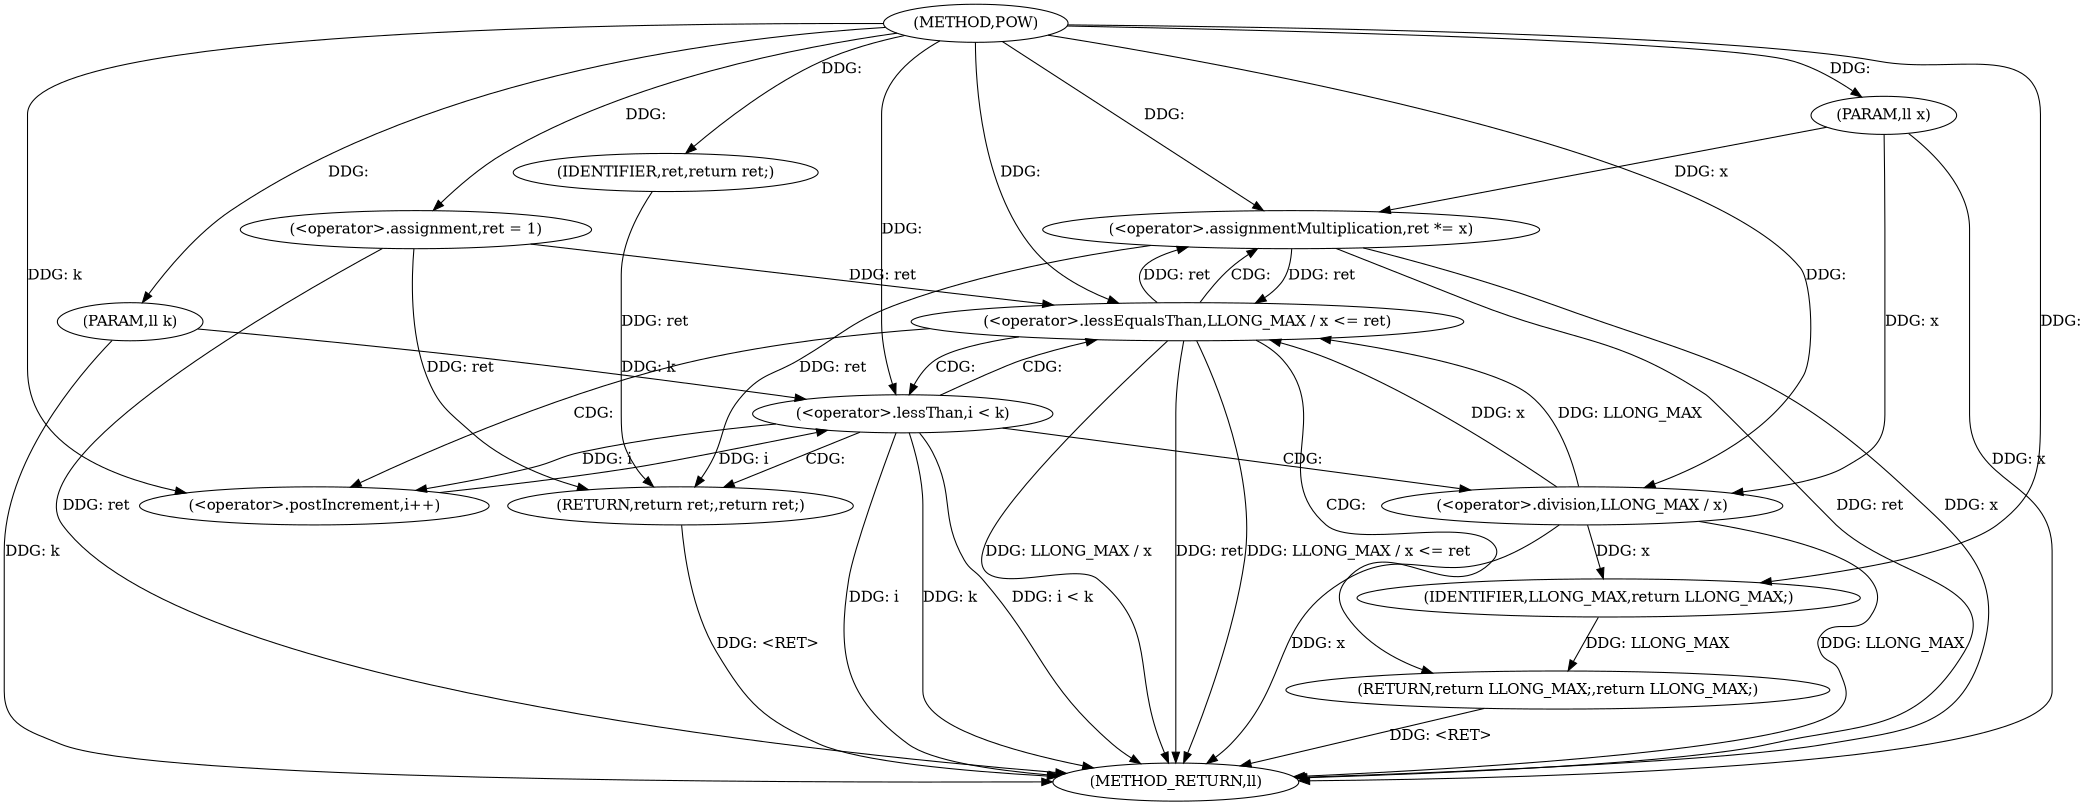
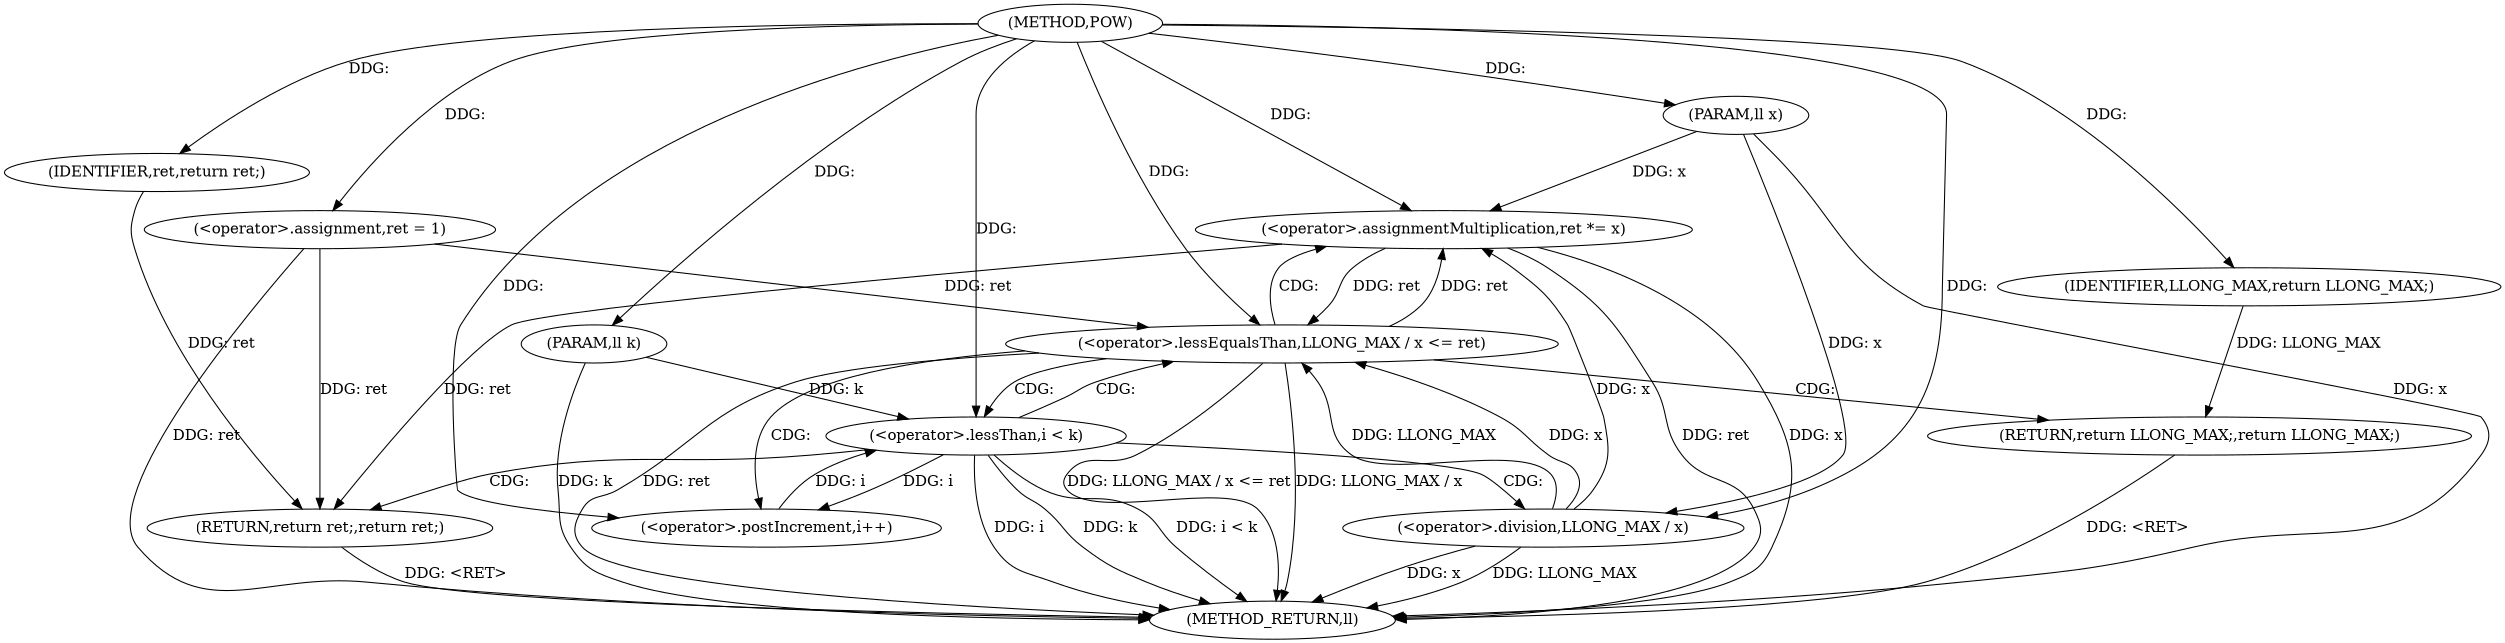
(55, 276) -> (526, 287)
(1594, 547) -> (1583, 363)
